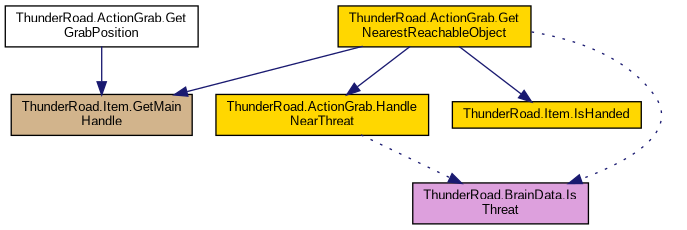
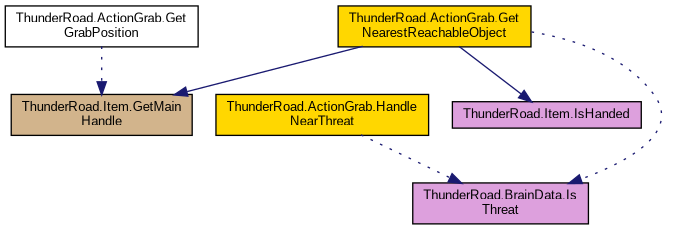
(102, 64) -> (102, 64)
(384, 67) -> none
(547, 115) -> (547, 115)
